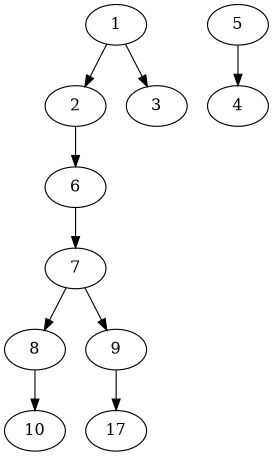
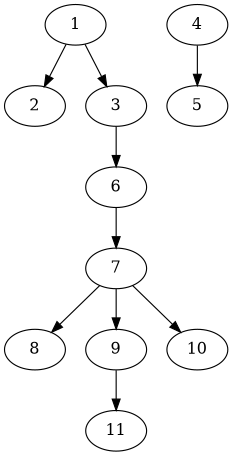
(238, 60) -> (197, 60)
(76, 141) -> (116, 141)
(35, 385) -> (153, 305)
(116, 431) -> (116, 431)
